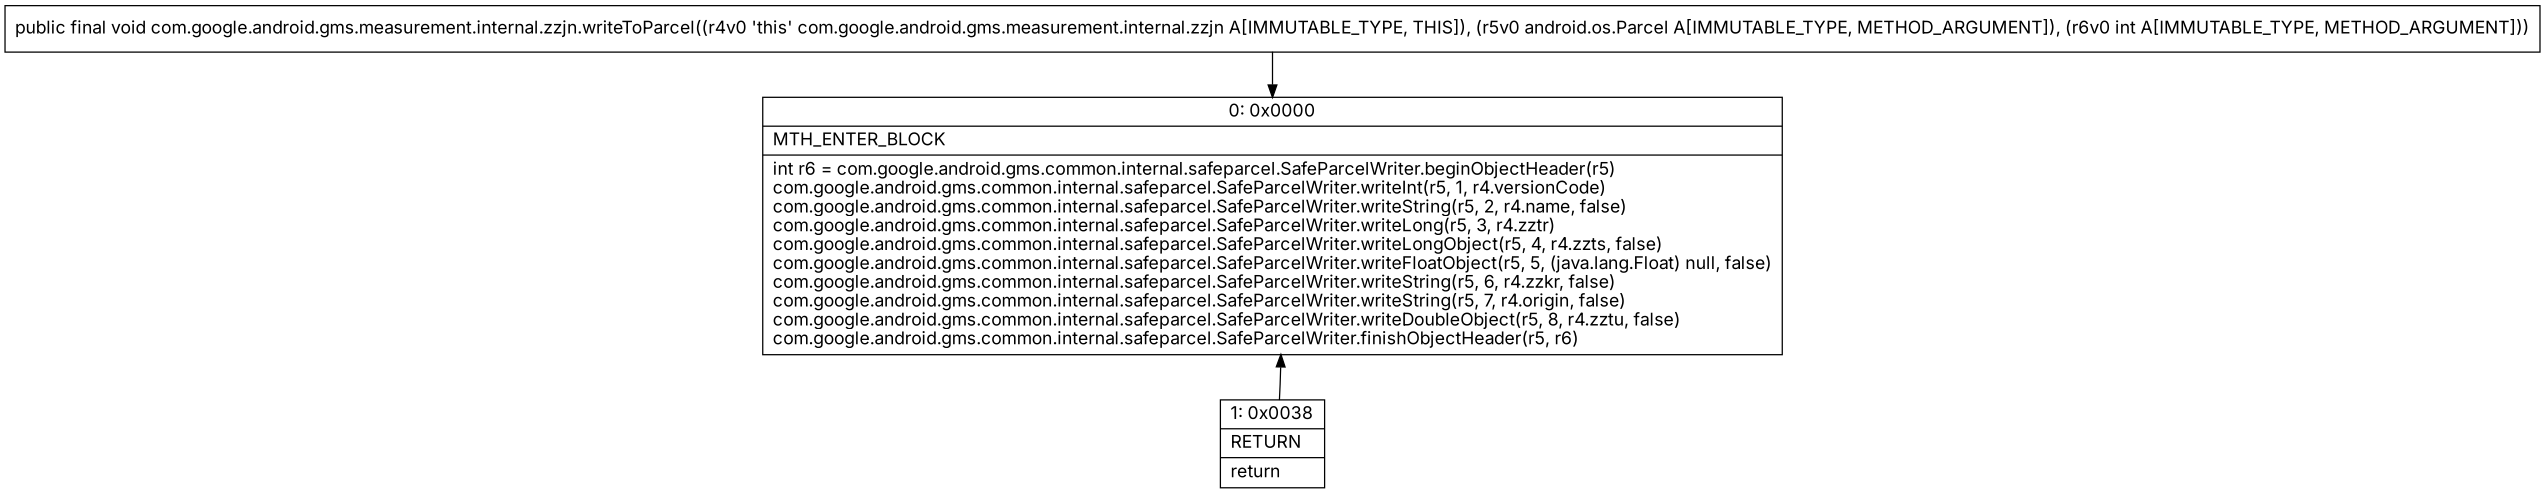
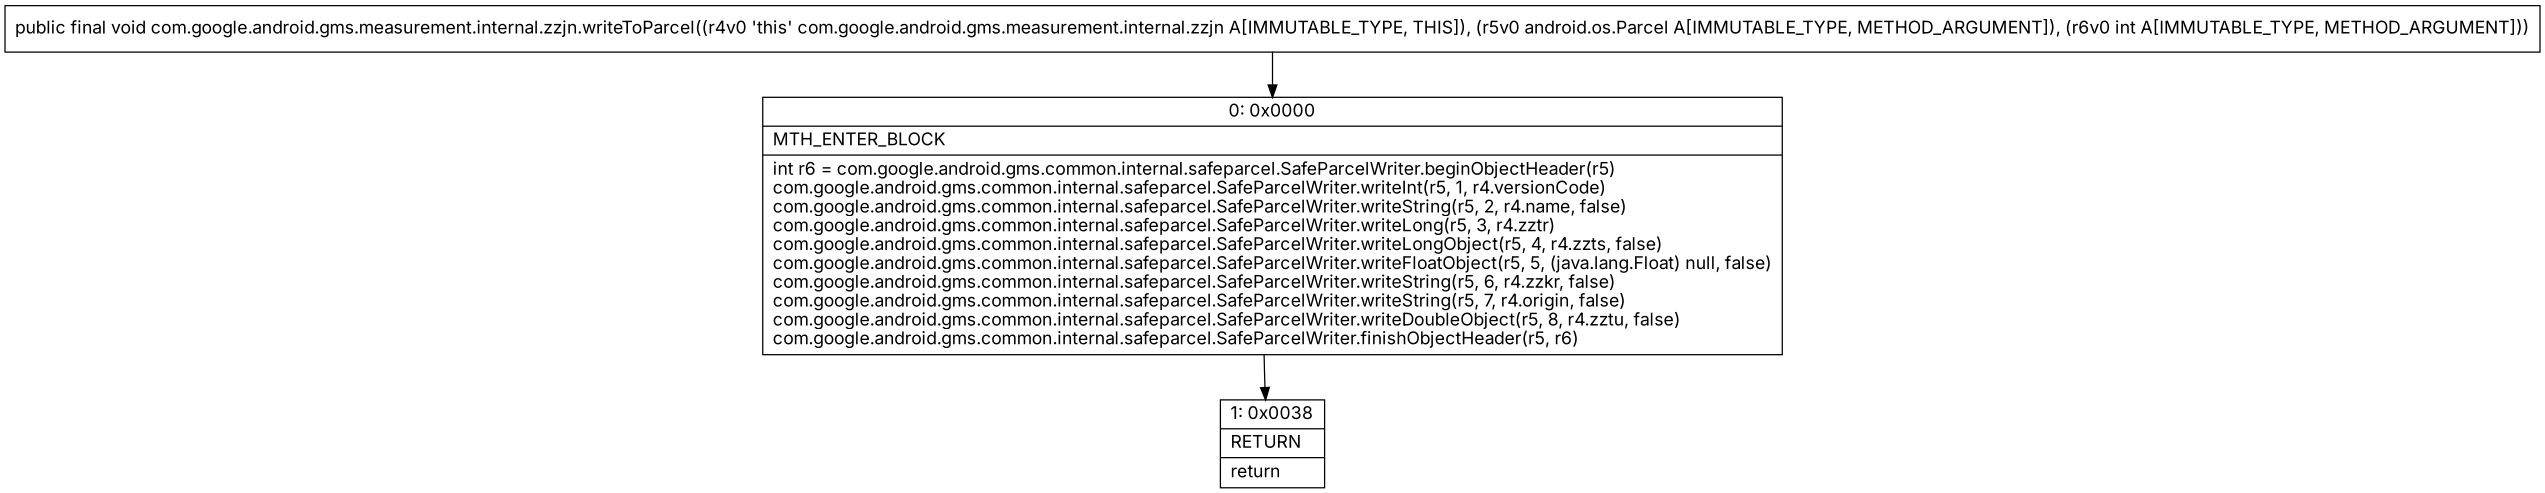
(1280, 384) -> (1264, 371)
